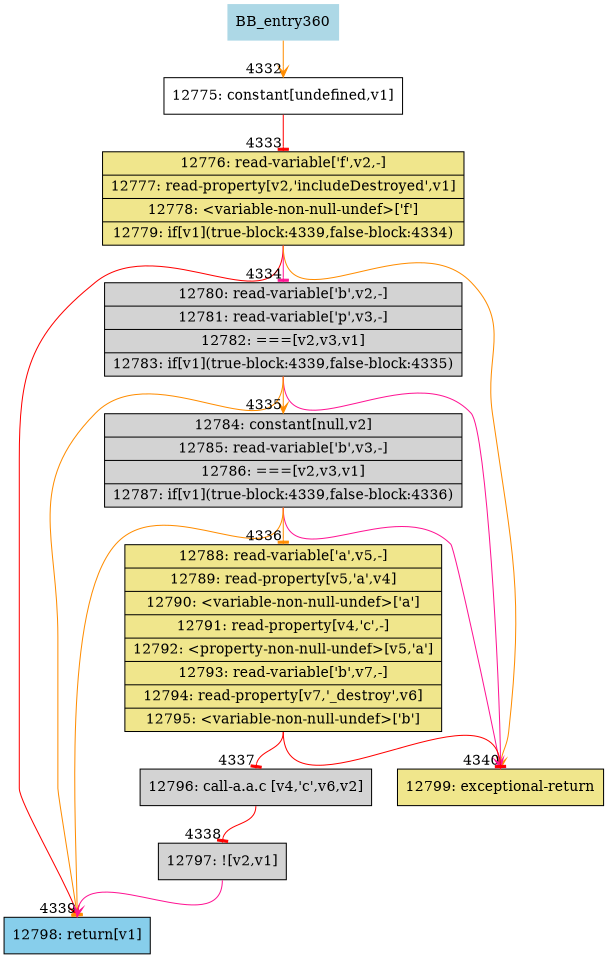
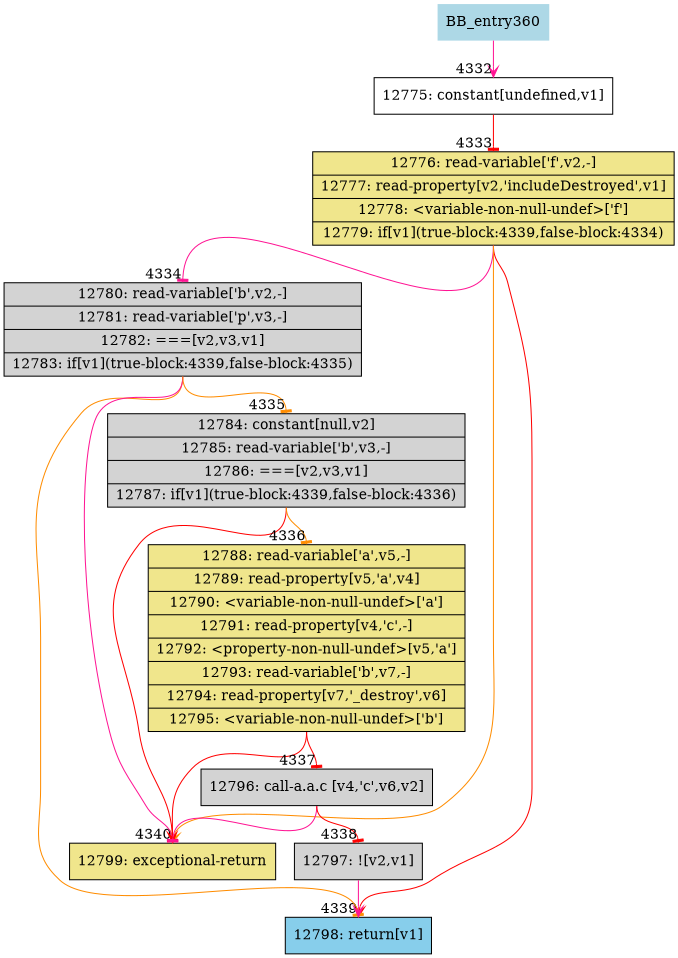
(283, 54) -> (493, 54)
(283, 390) -> (232, 395)
(455, 557) -> (114, 605)
(85, 629) -> none
none -> (247, 825)
